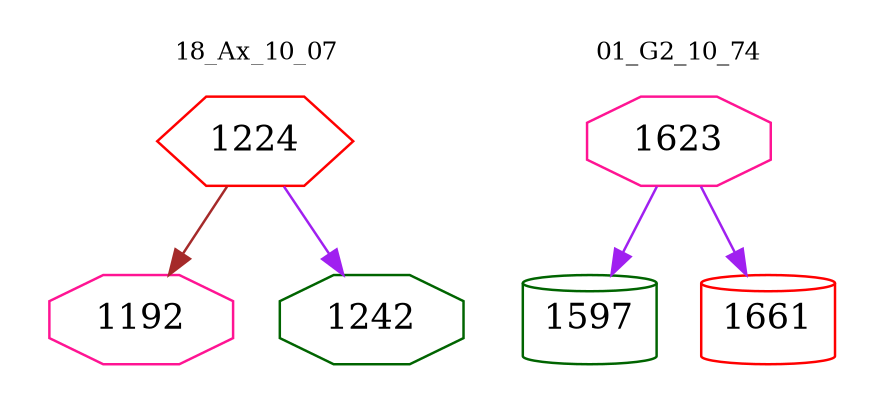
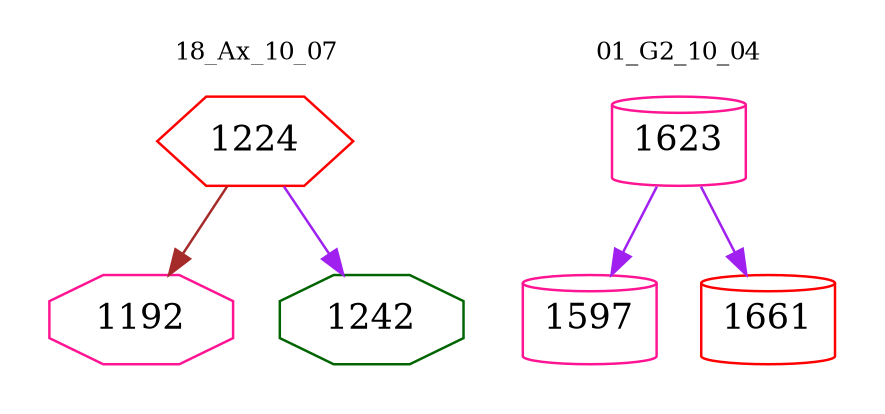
(679, 53) -> (679, 53)
(679, 141) -> (679, 141)
(590, 320) -> (590, 320)
